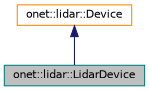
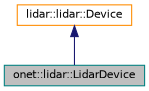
(74, 15) -> (74, 15)
